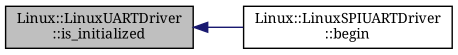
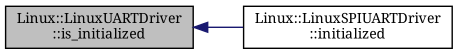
(348, 27) -> (348, 27)
